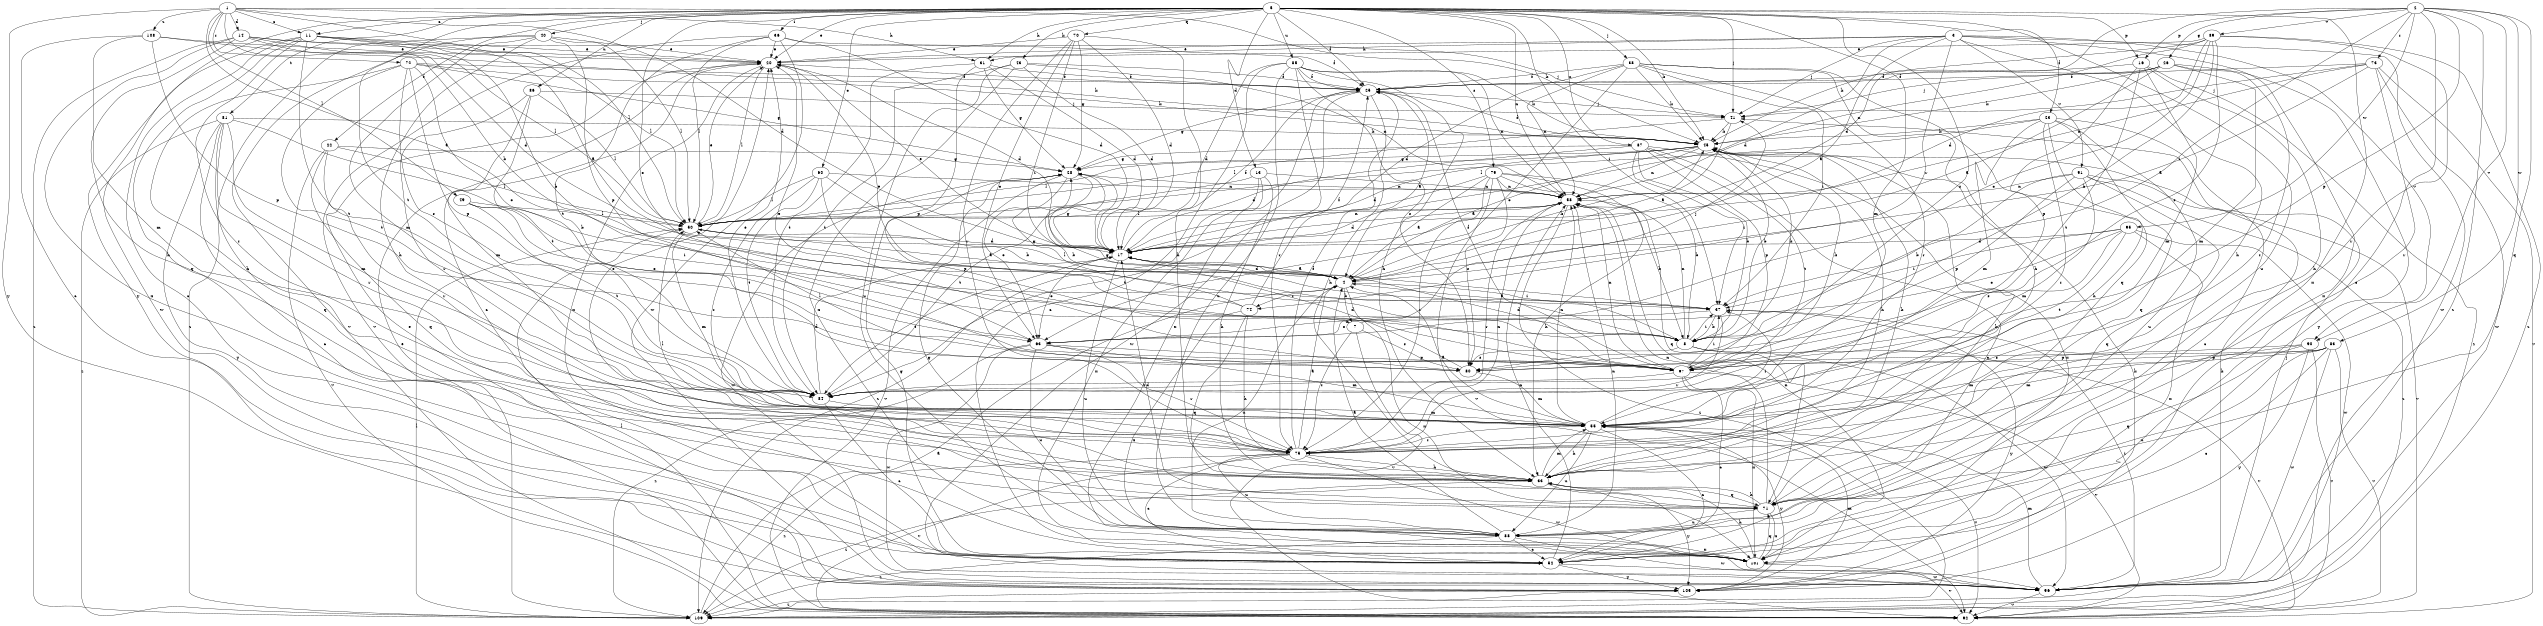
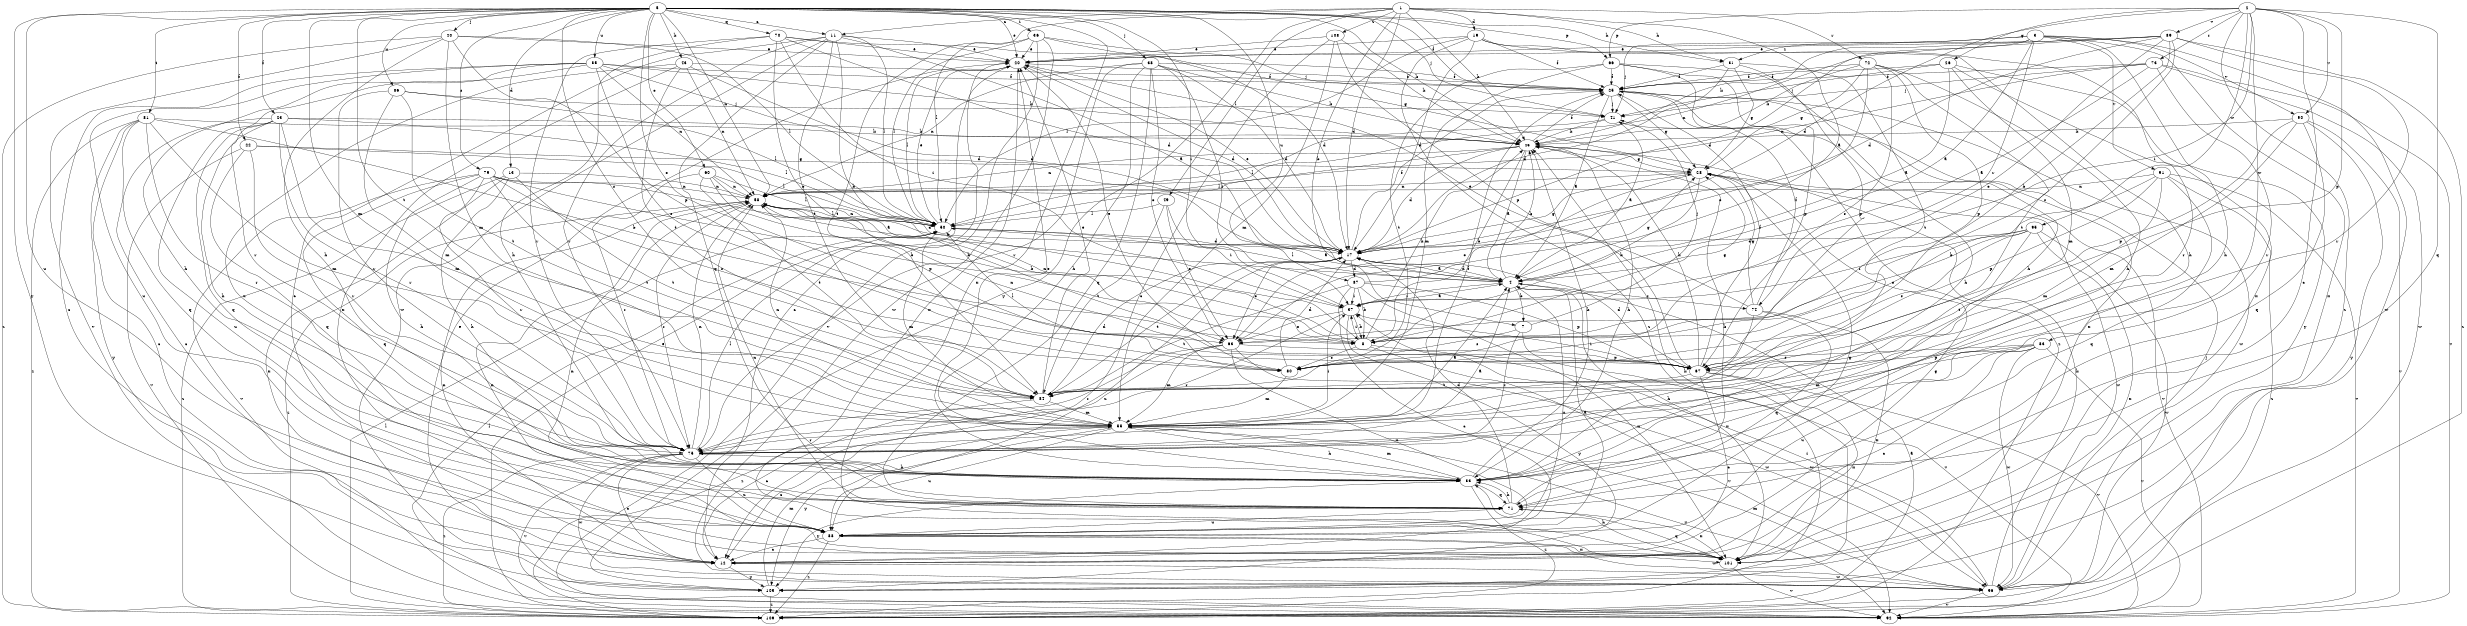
(241, 36) -> (1476, 36)
(1364, 49) -> (1785, 49)
(2141, 63) -> (1611, 63)
(1950, 108) -> (1916, 133)
(1373, 171) -> (1353, 268)
(1551, 563) -> (723, 563)
